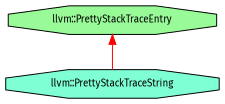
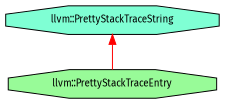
(112, 57) -> (112, 57)
